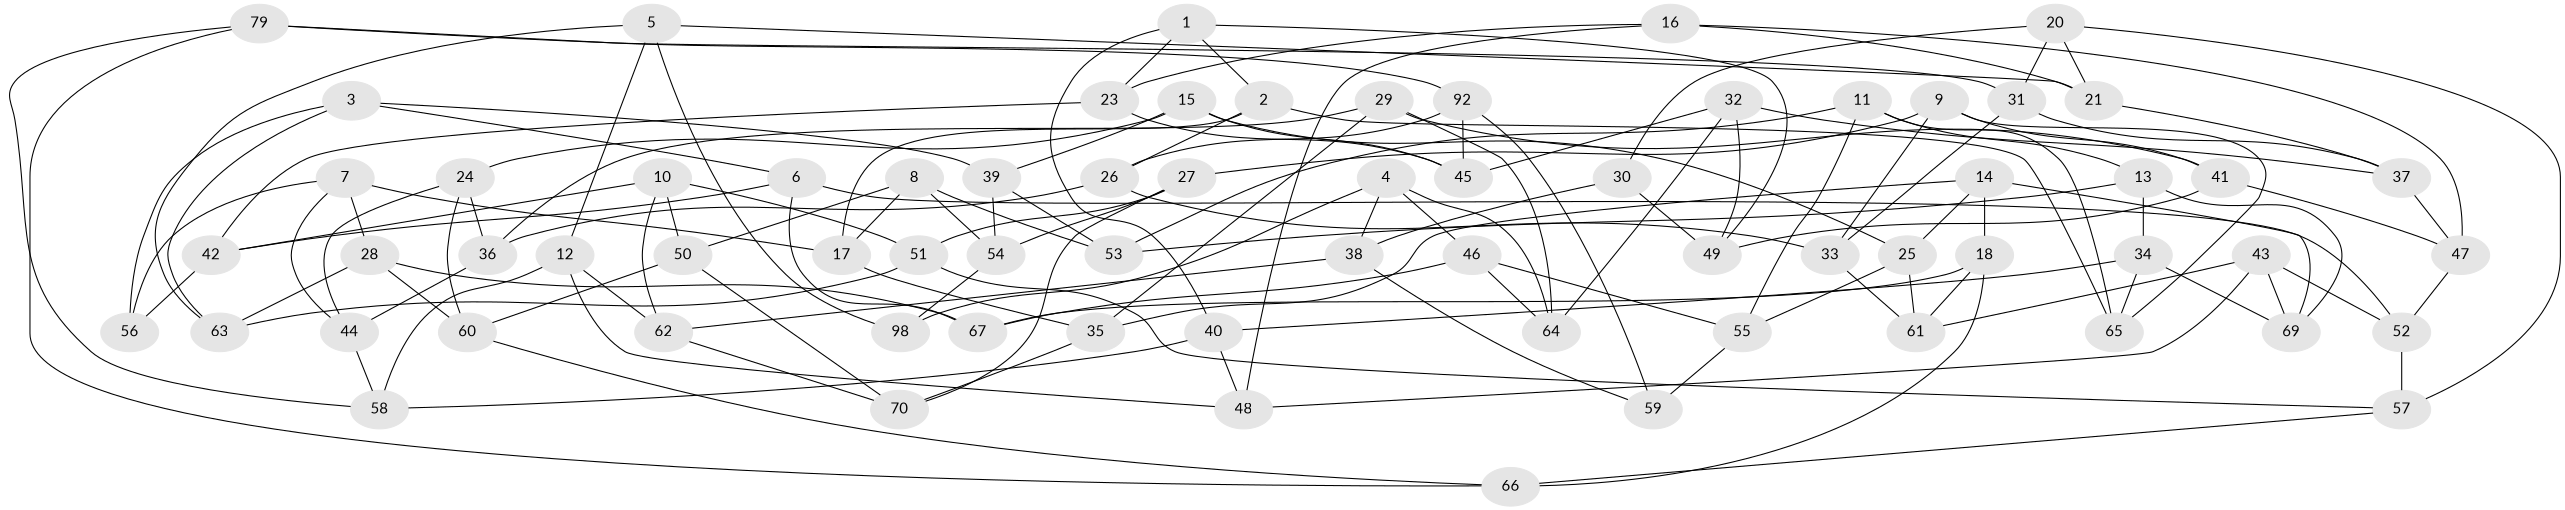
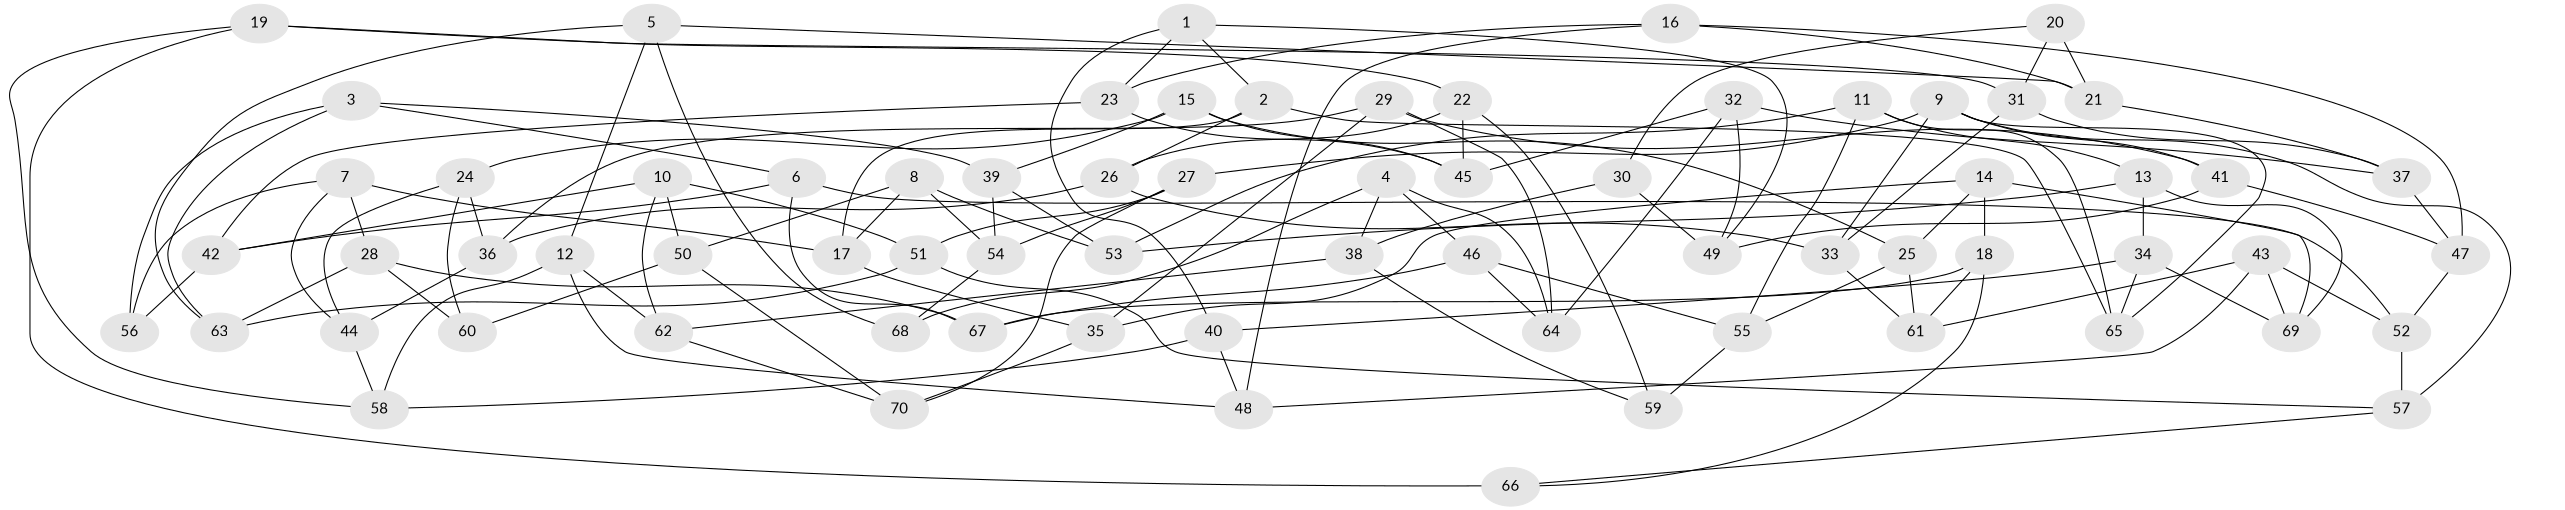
(259, 24) -> (259, 24)
(1462, 101) -> (1462, 101)
(2477, 103) -> (2330, 182)
(901, 332) -> (901, 332)
(983, 446) -> none
